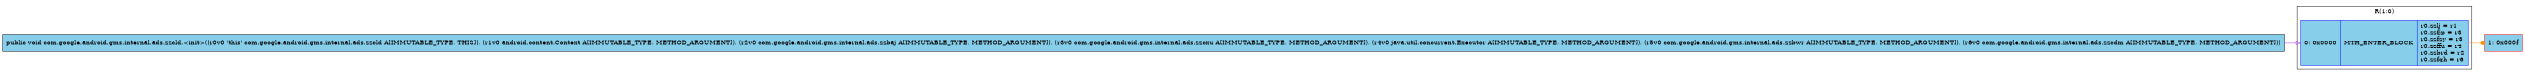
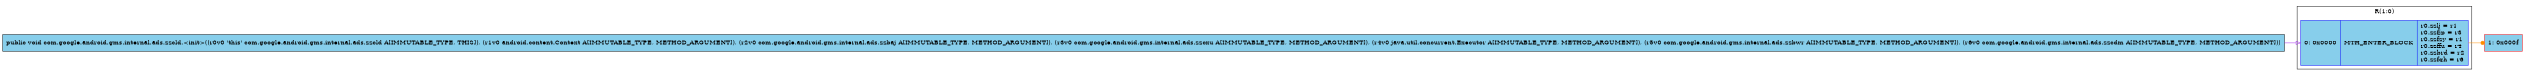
(2442, 39) -> (2442, 39)
